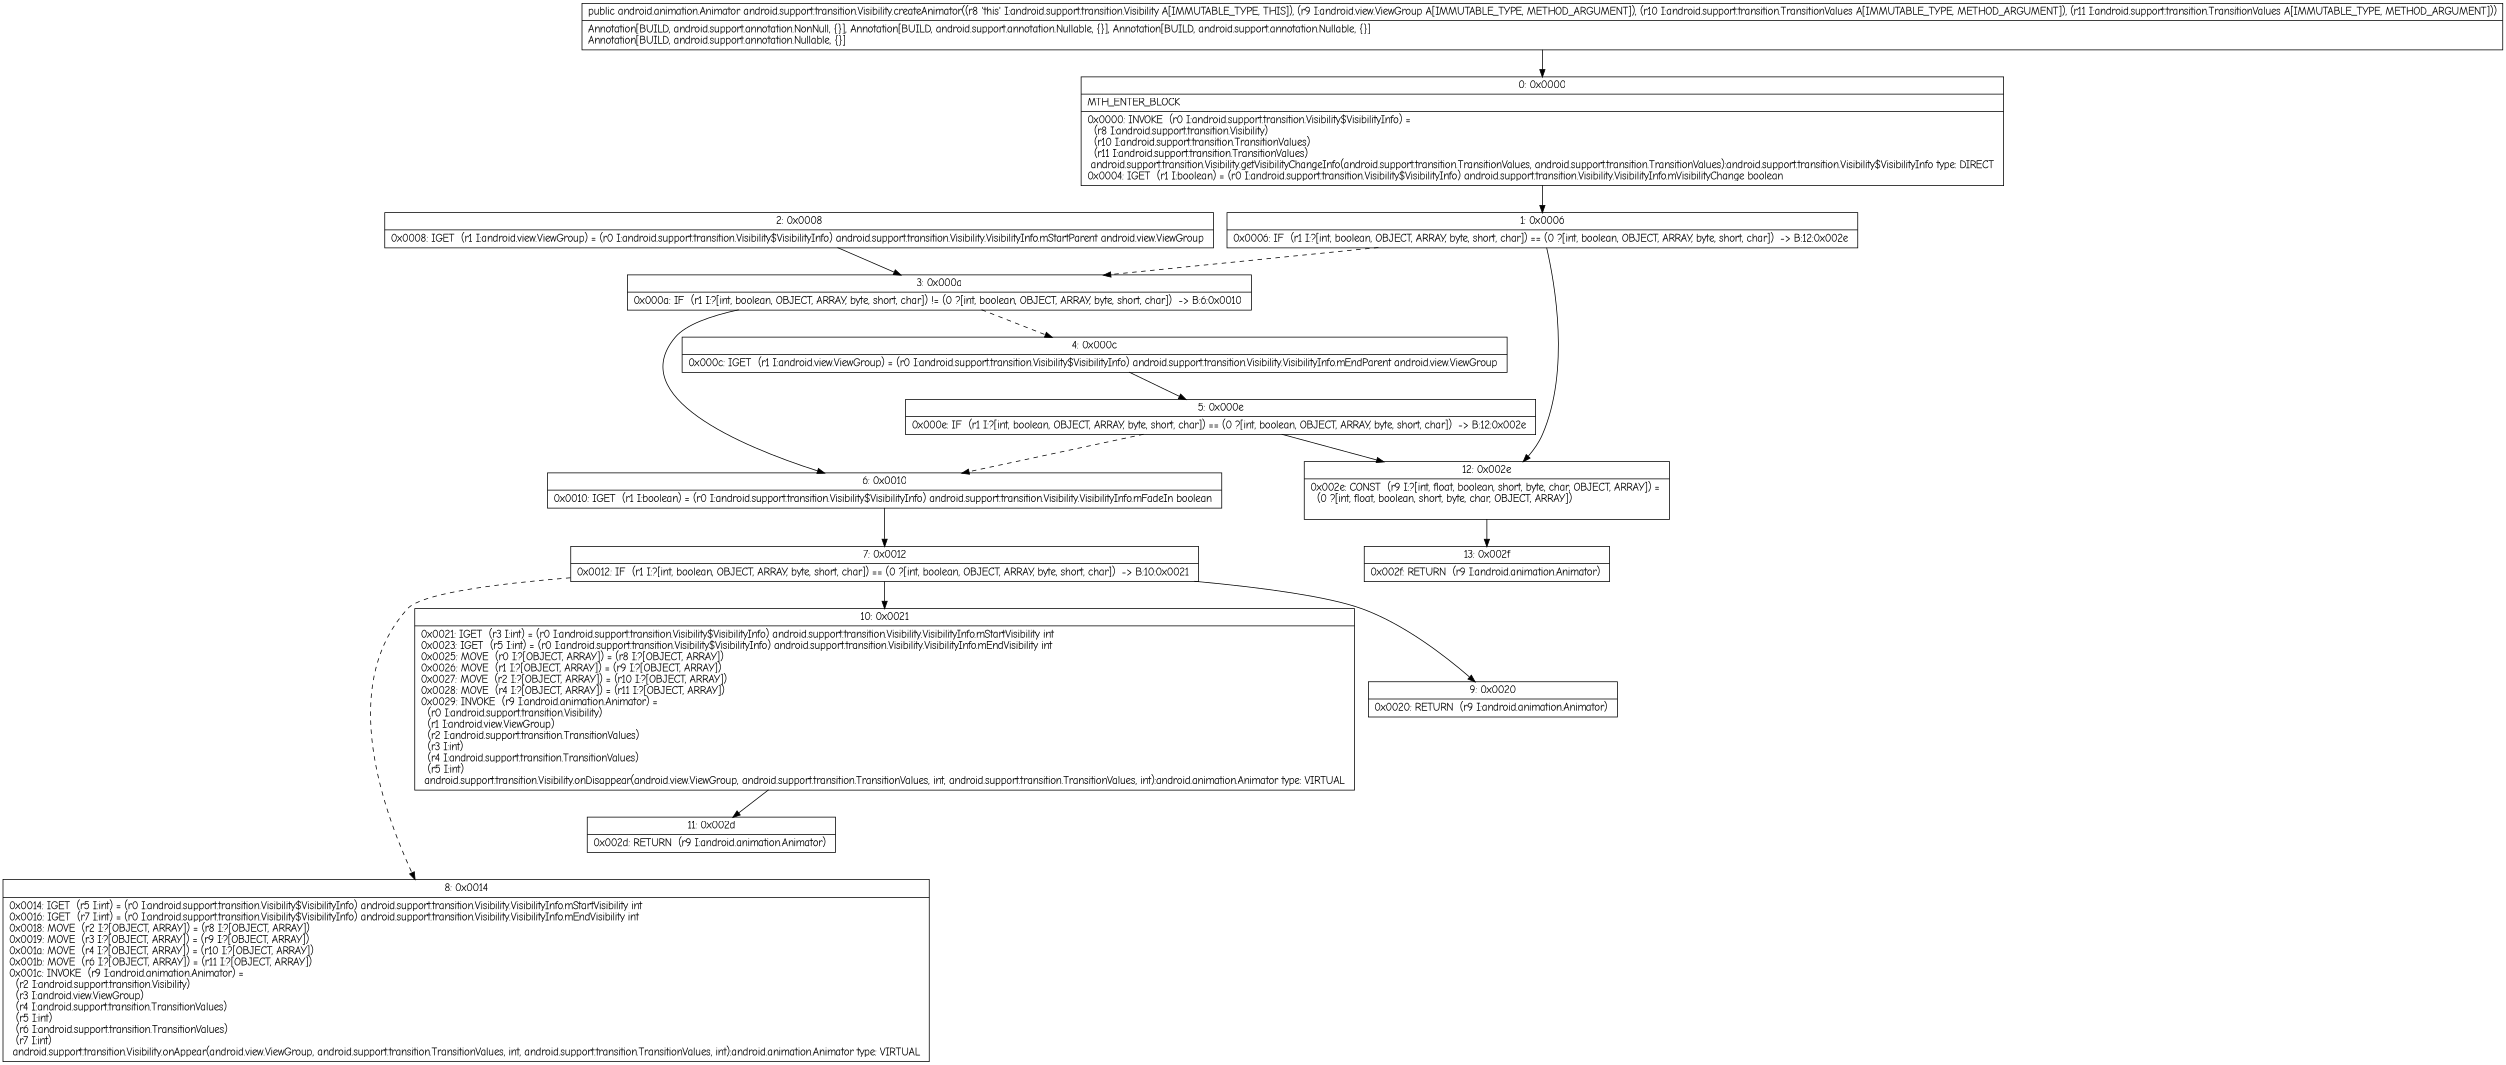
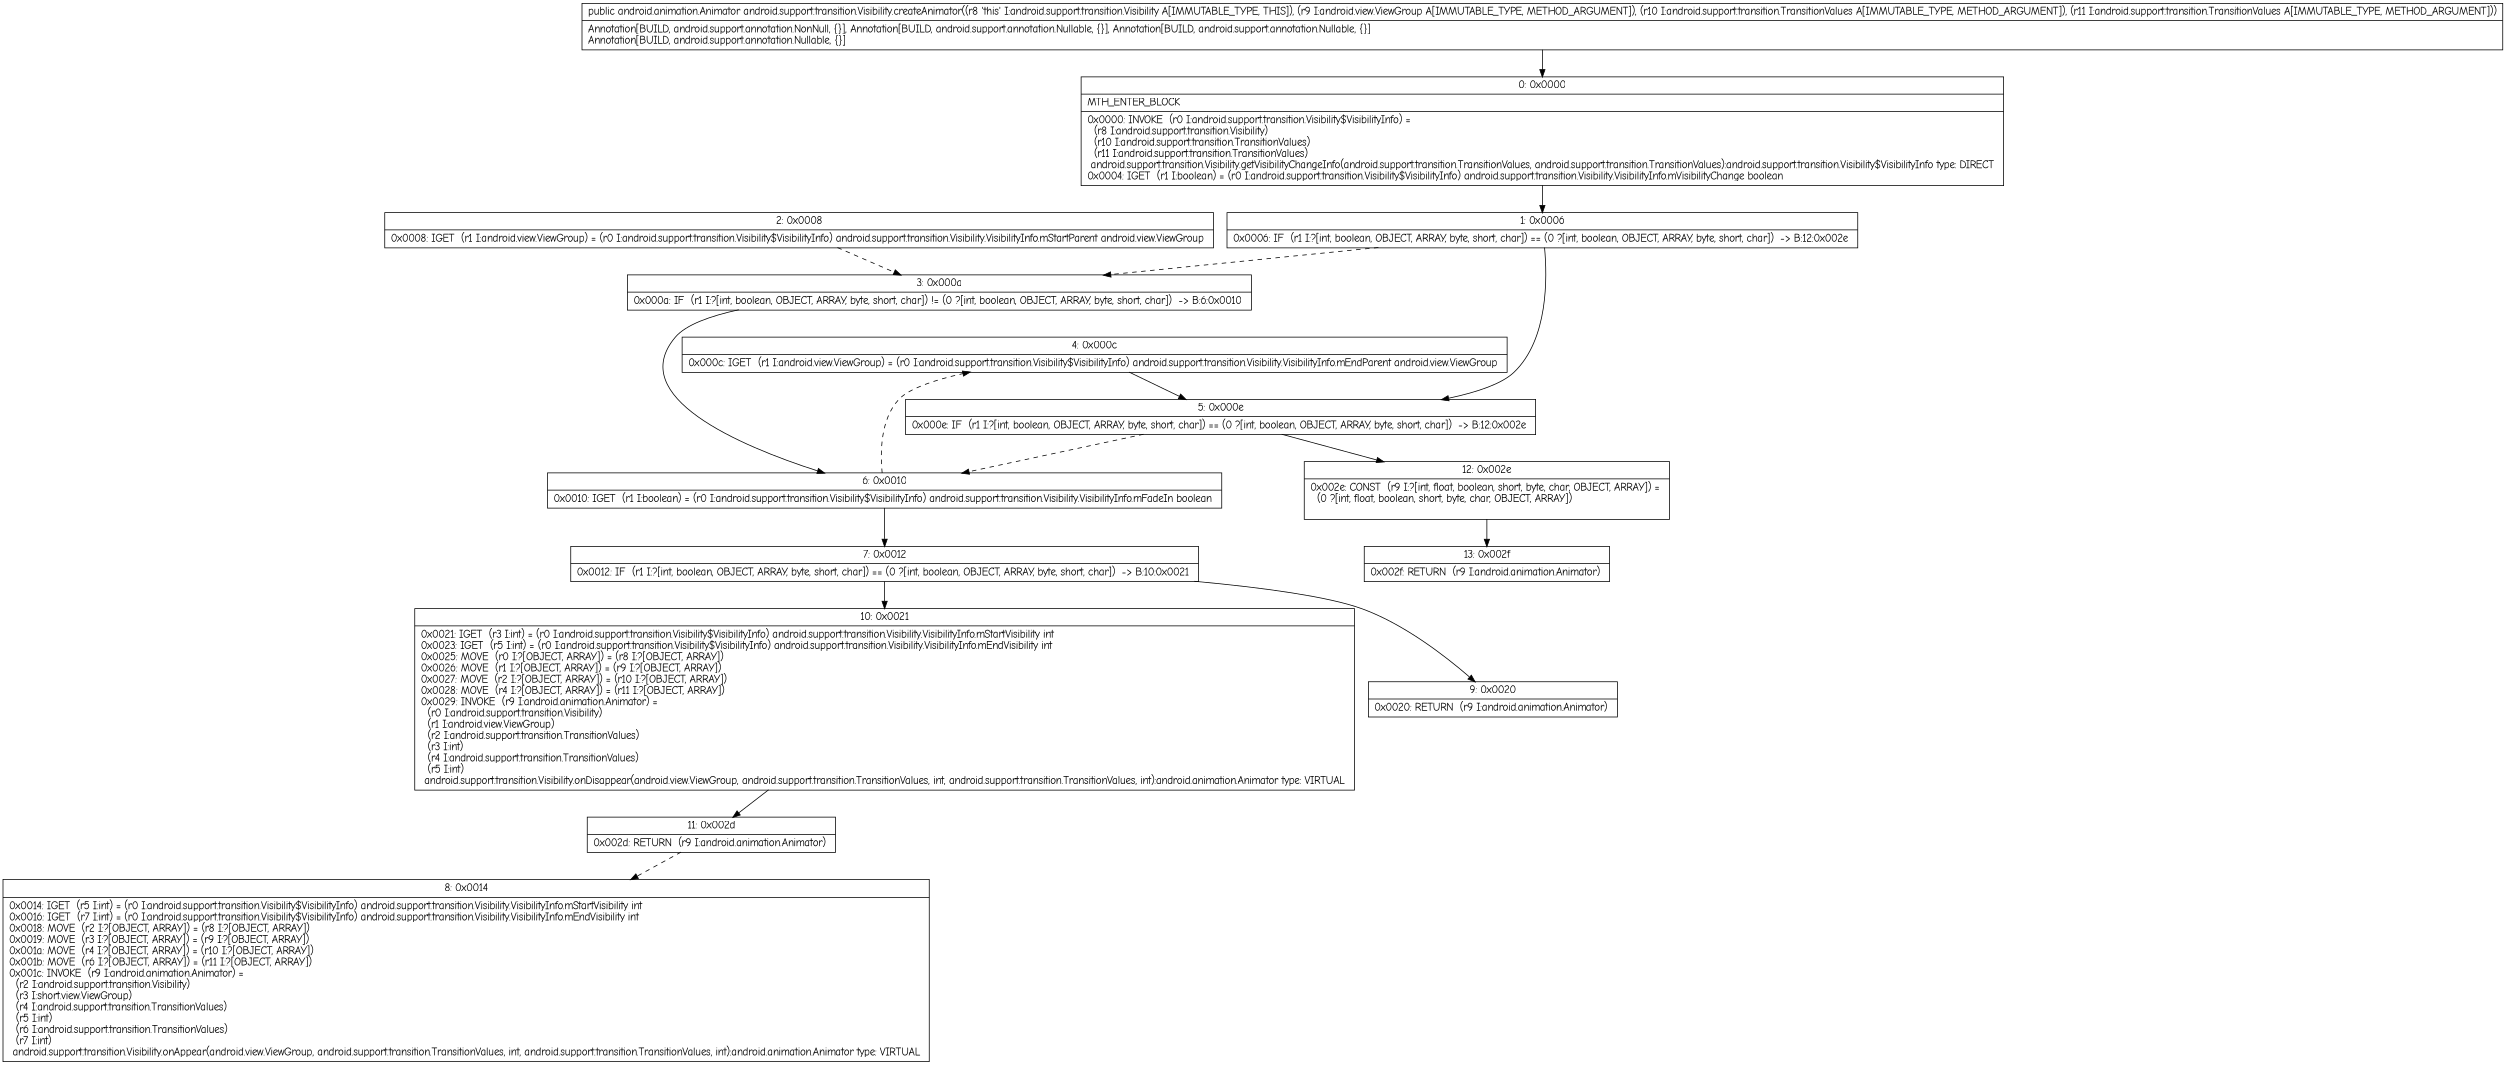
(866, 260) -> (866, 260)
(1013, 322) -> (896, 403)
(1558, 355) -> (1532, 347)
(380, 657) -> (659, 864)
(76, 996) -> (70, 996)
